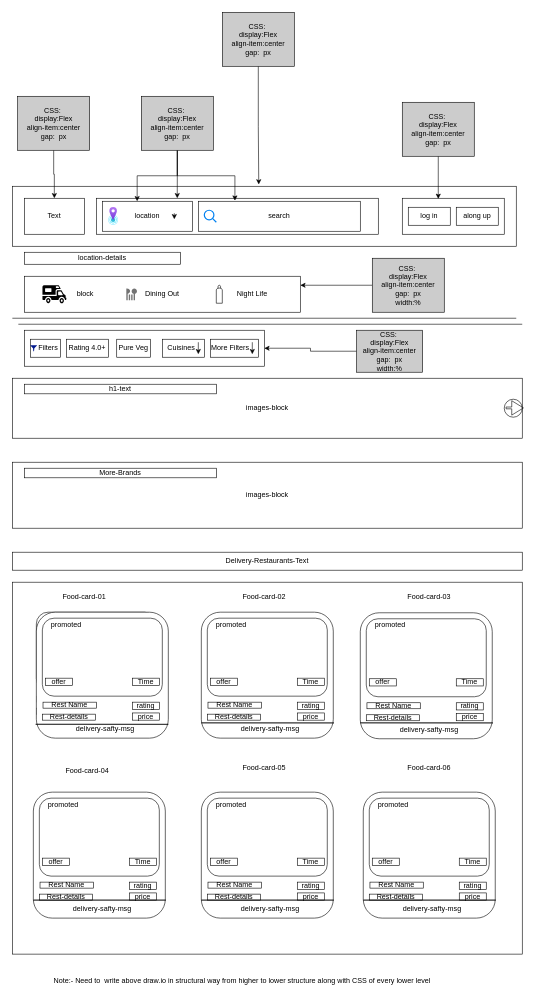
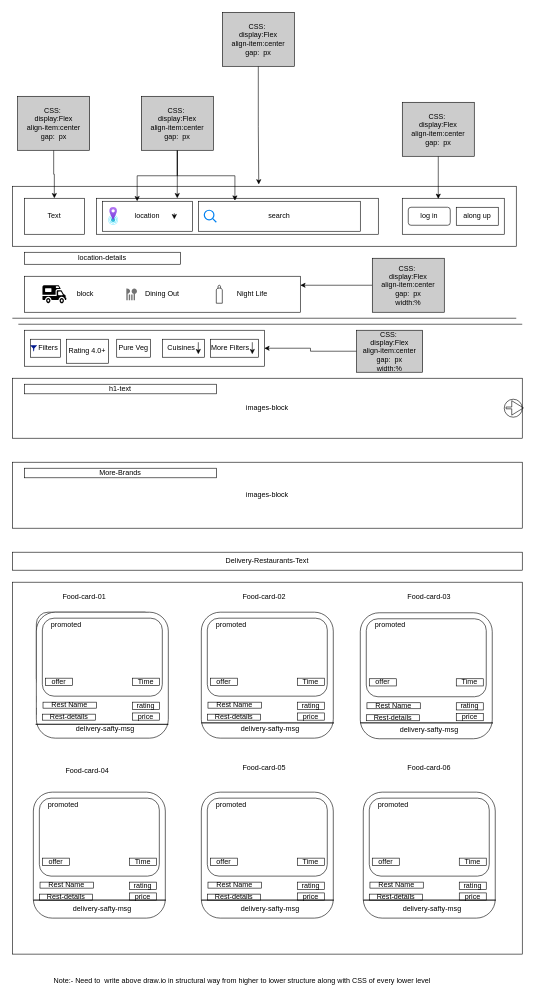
(429, 216) -> (429, 216)
(87, 348) -> (87, 351)
